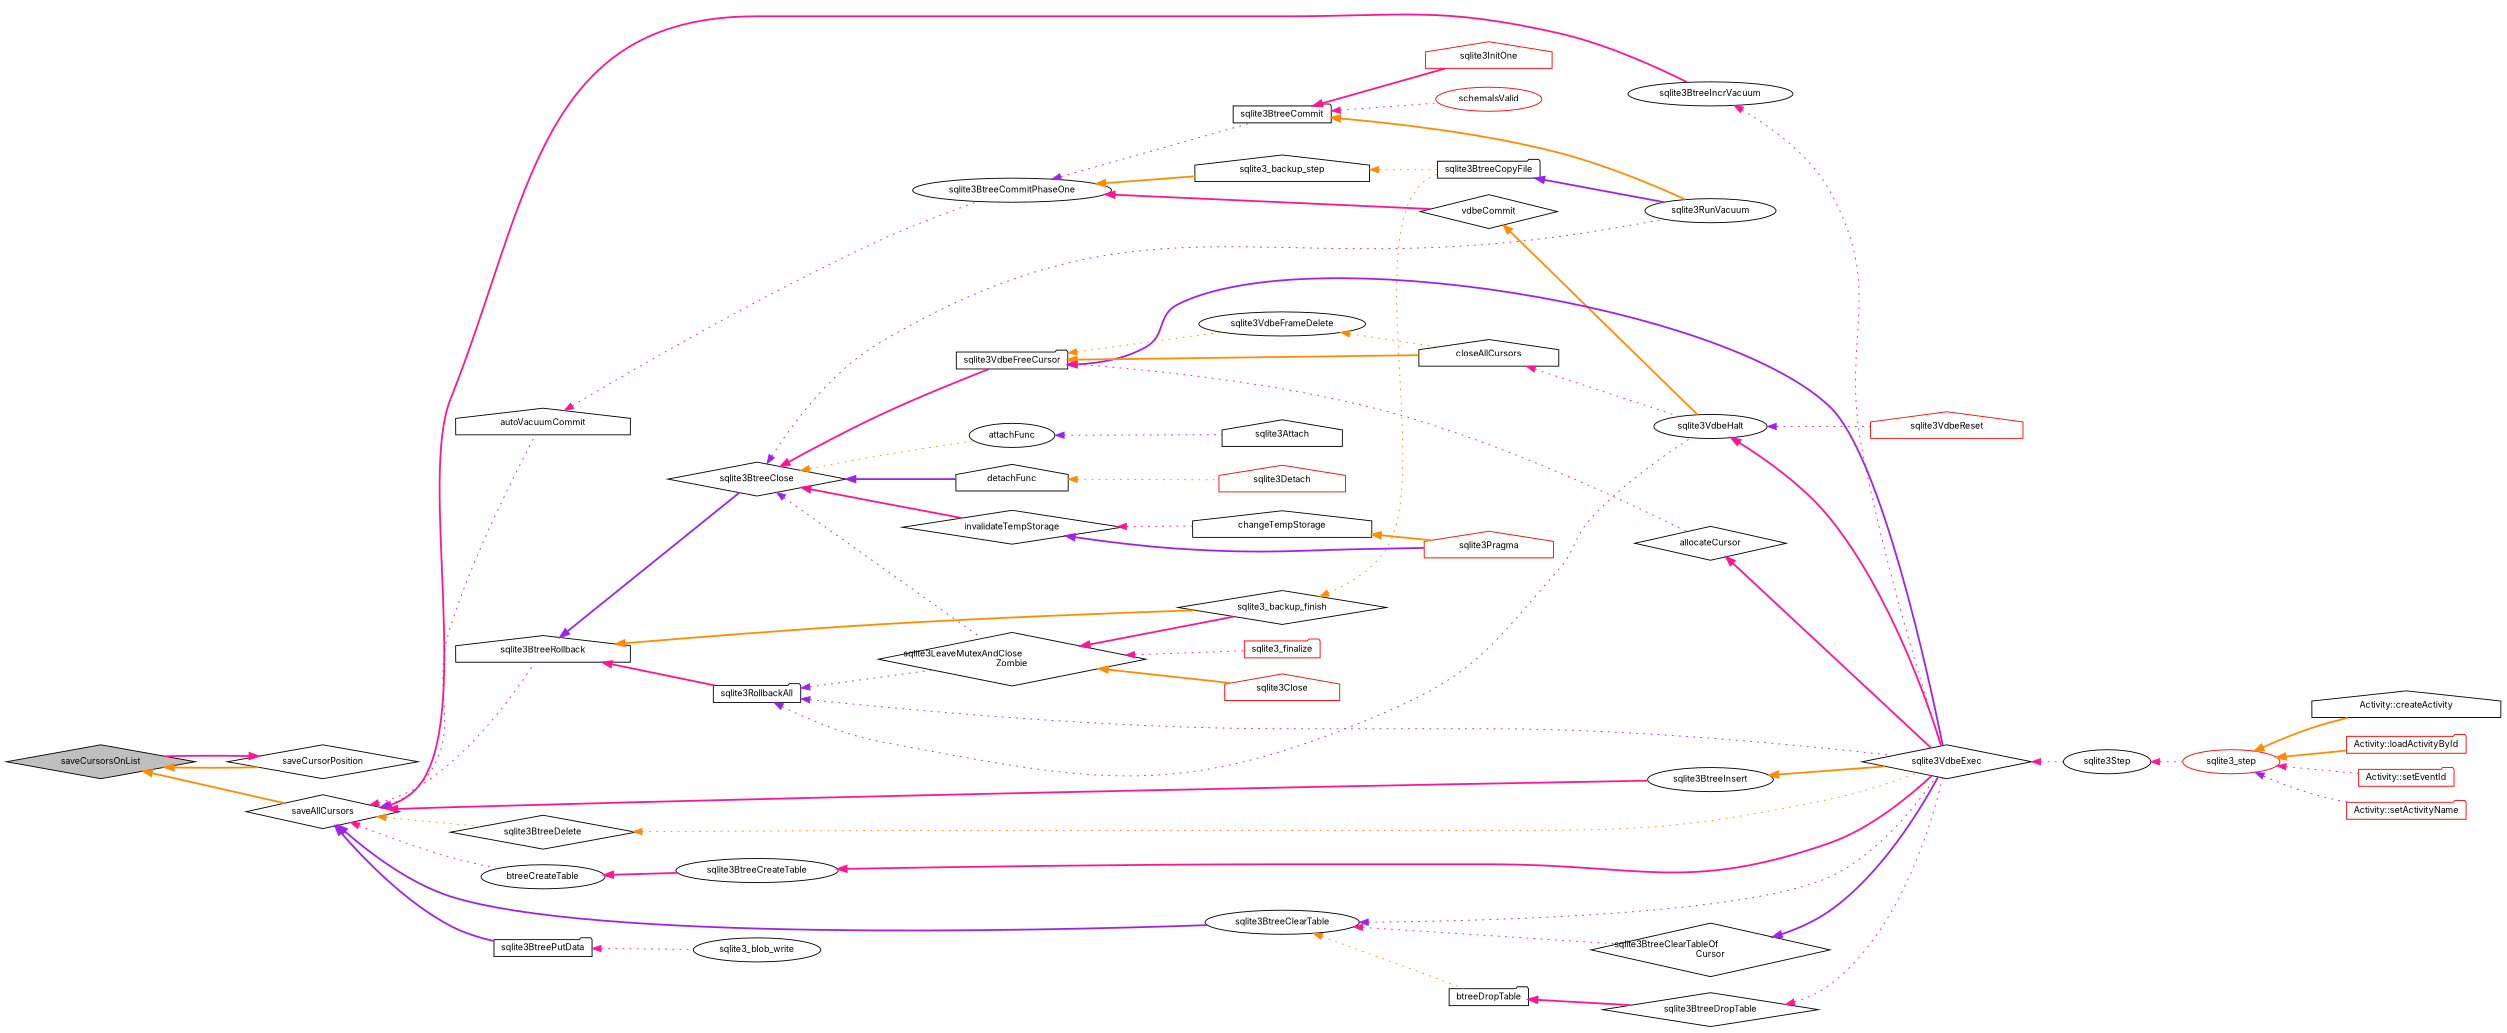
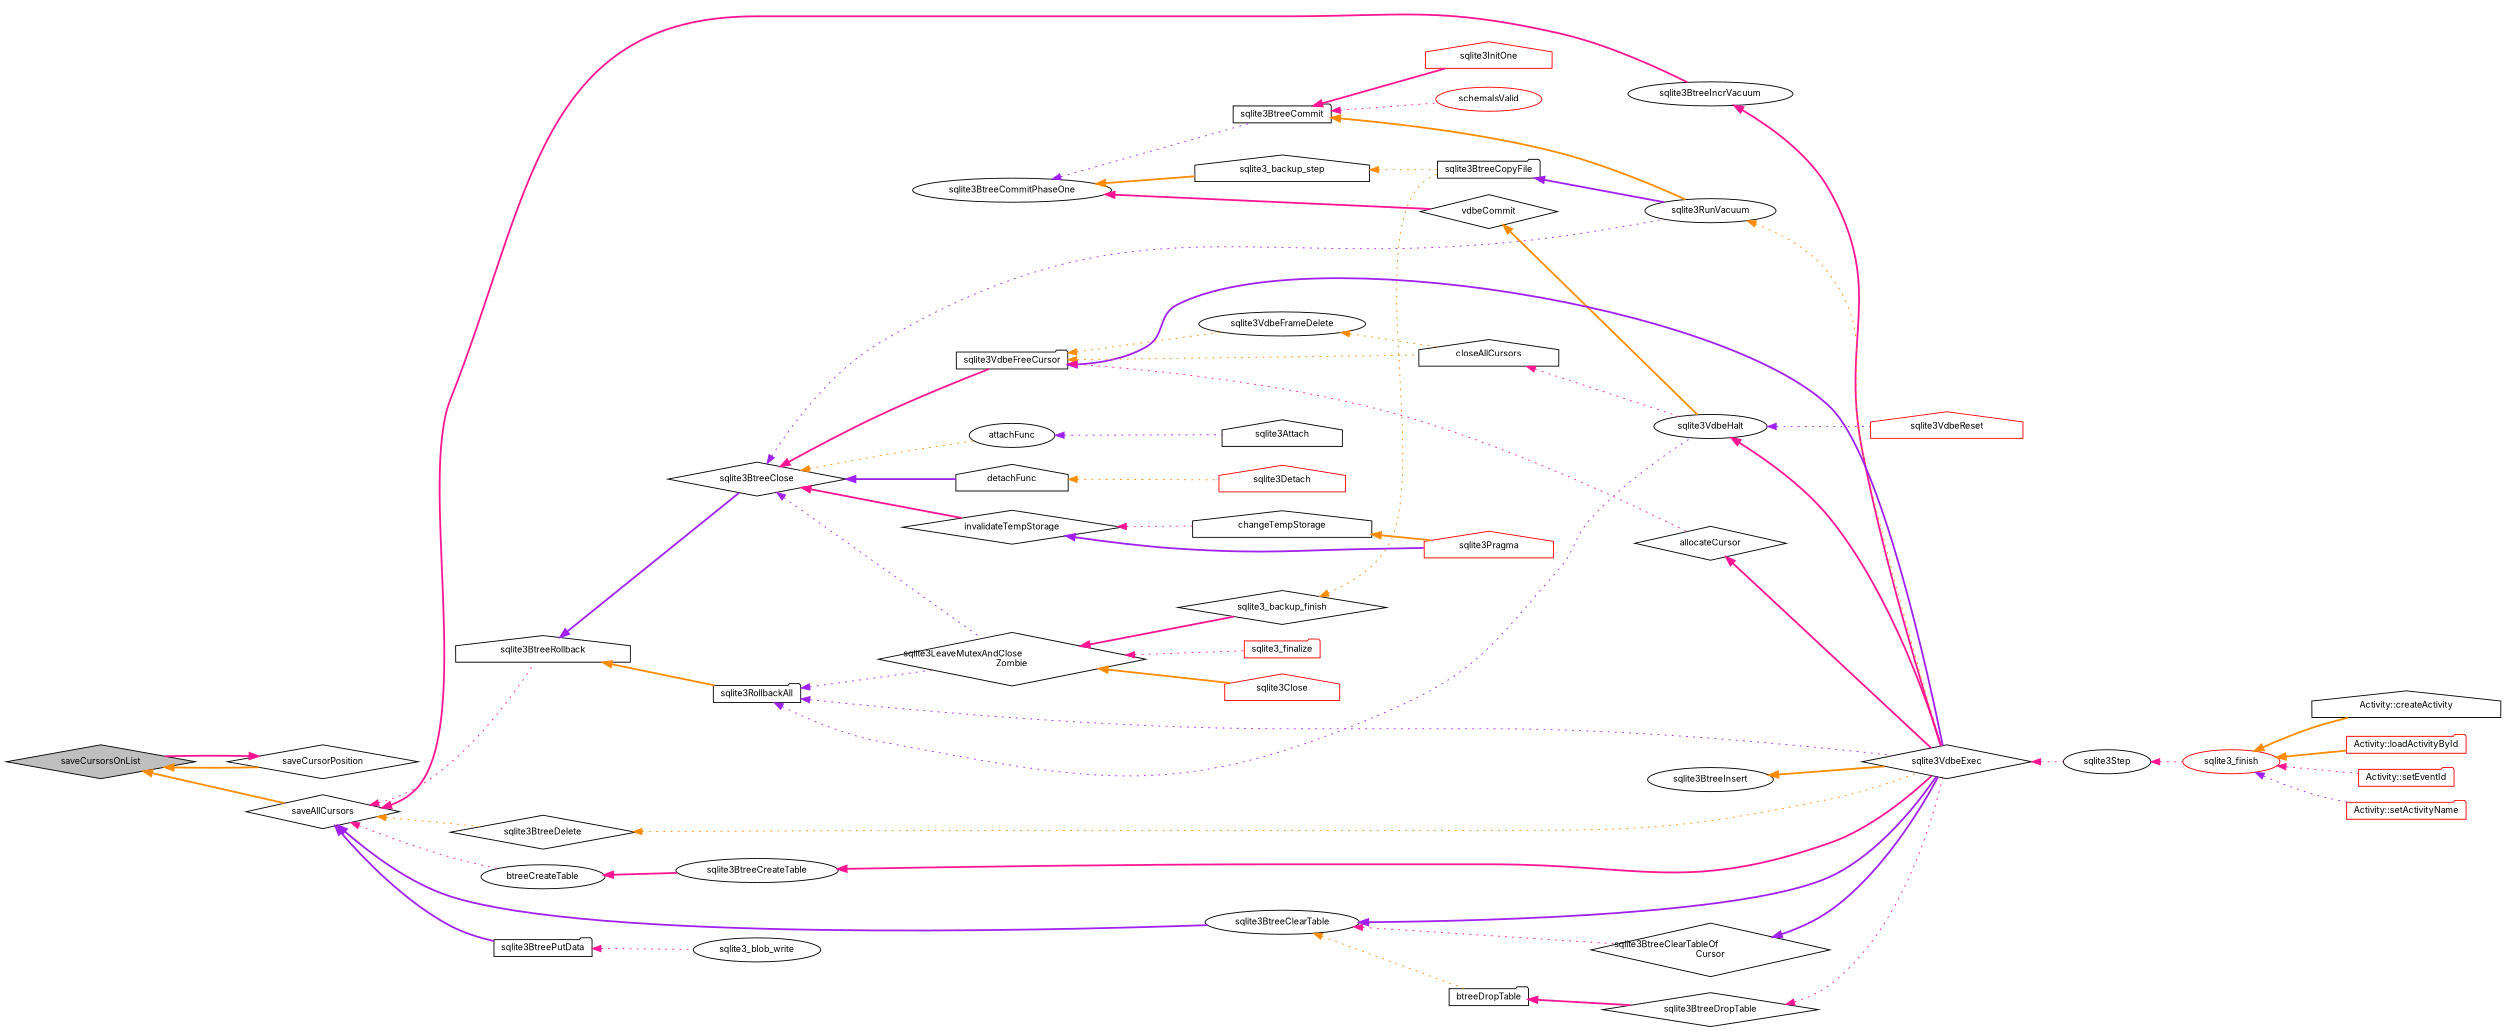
(1248, 357) -> (1248, 357)
(1857, 411) -> (1859, 307)
(543, 423) -> none
none -> (1866, 466)
(910, 623) -> none
(663, 675) -> (663, 675)
(2231, 762) -> (2231, 762)
(1023, 793) -> none
(1674, 908) -> (1674, 908)
